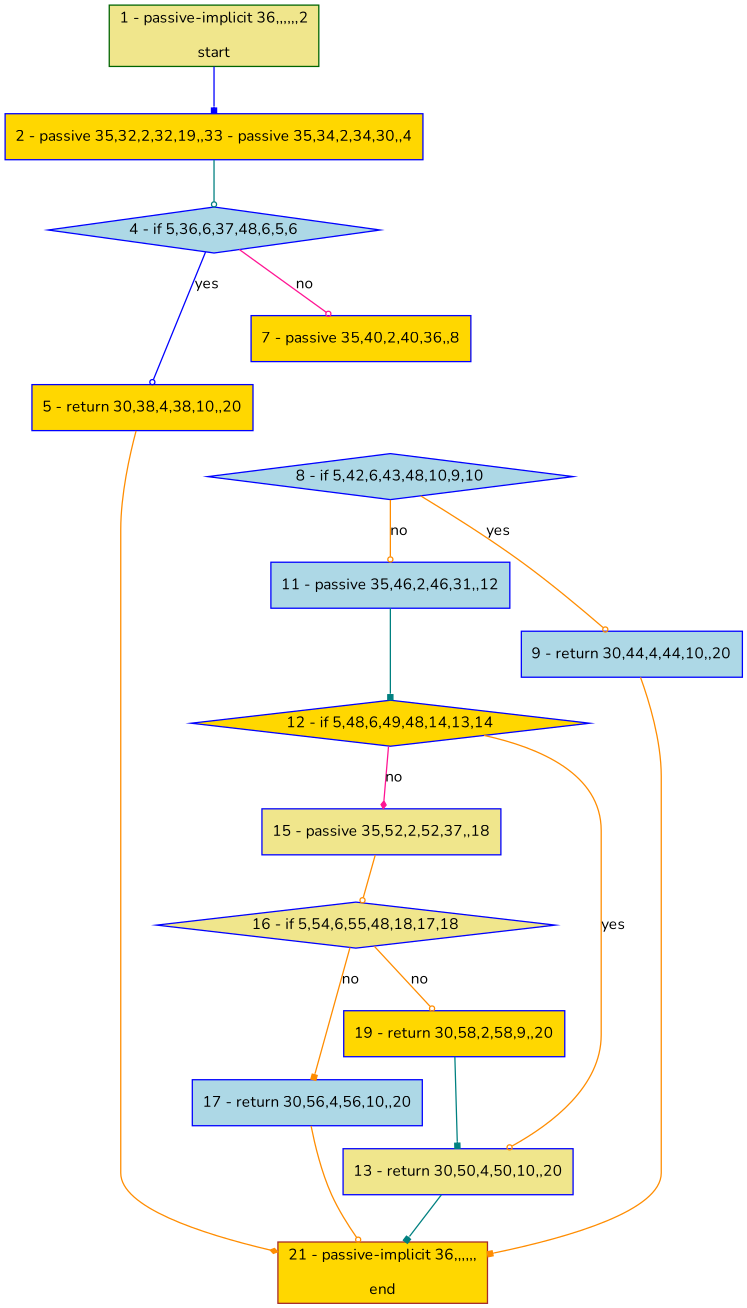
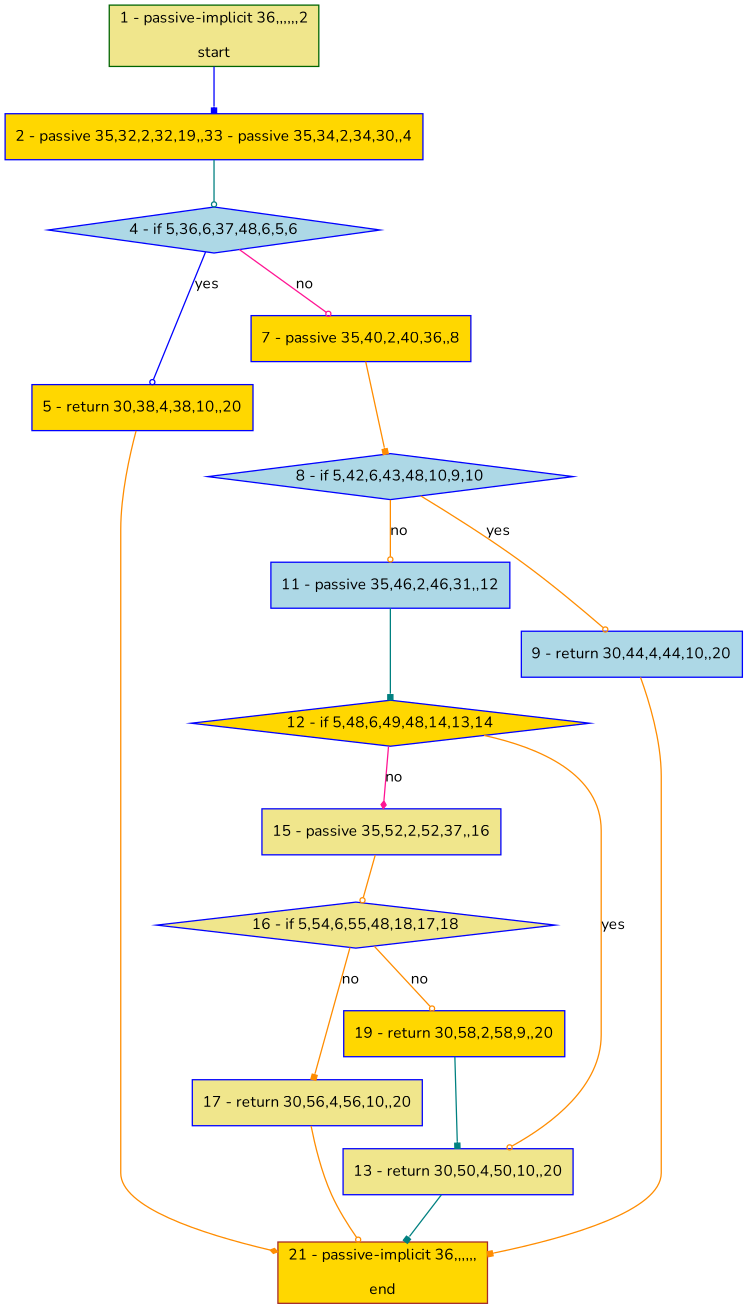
none -> (375, 405)
(381, 832) -> (381, 832)
(307, 1103) -> (307, 1103)
